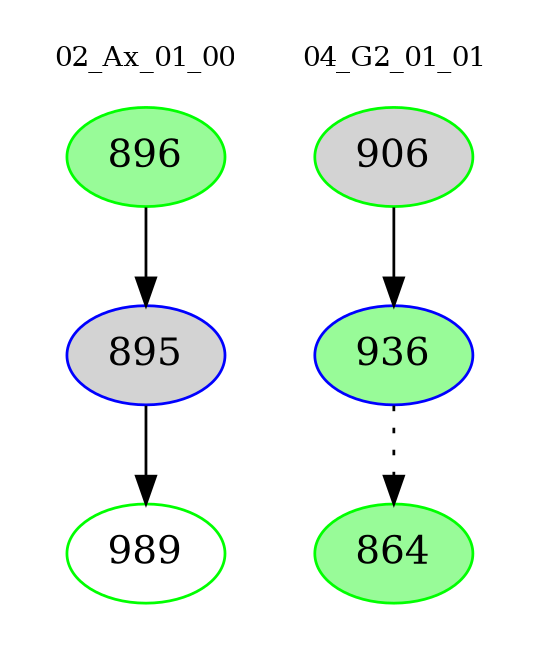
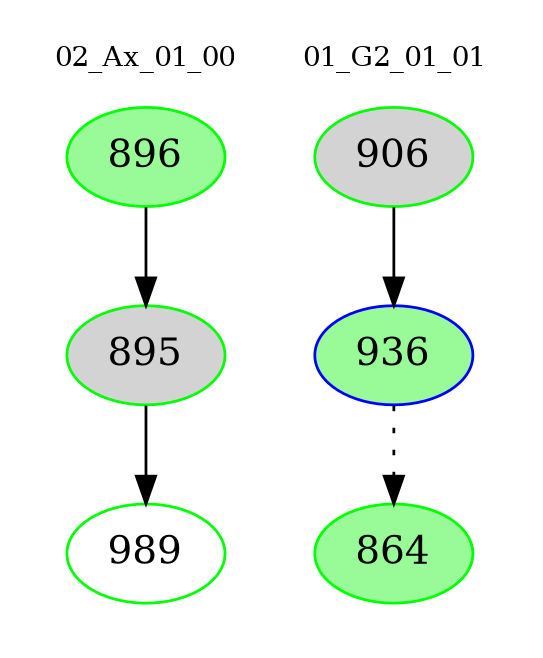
(395, 59) -> (395, 59)
(146, 355) -> (146, 355)
